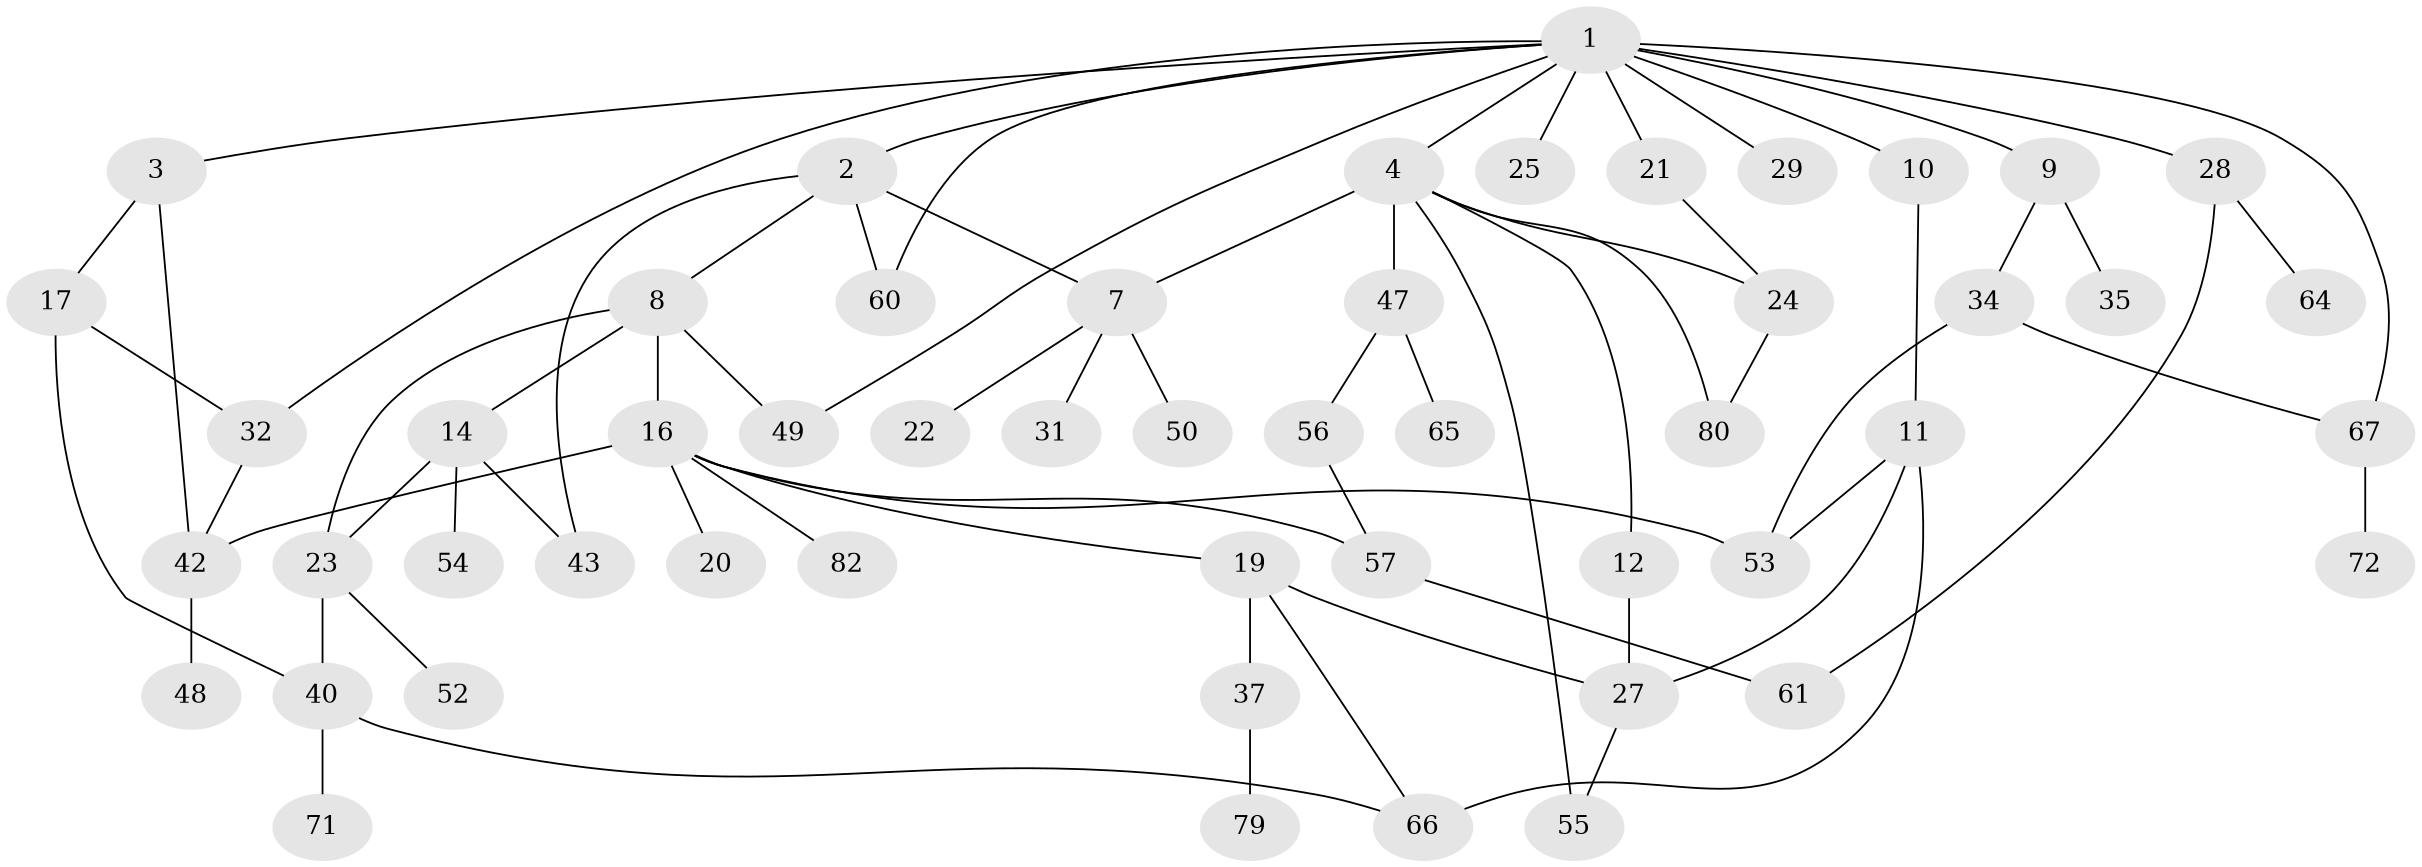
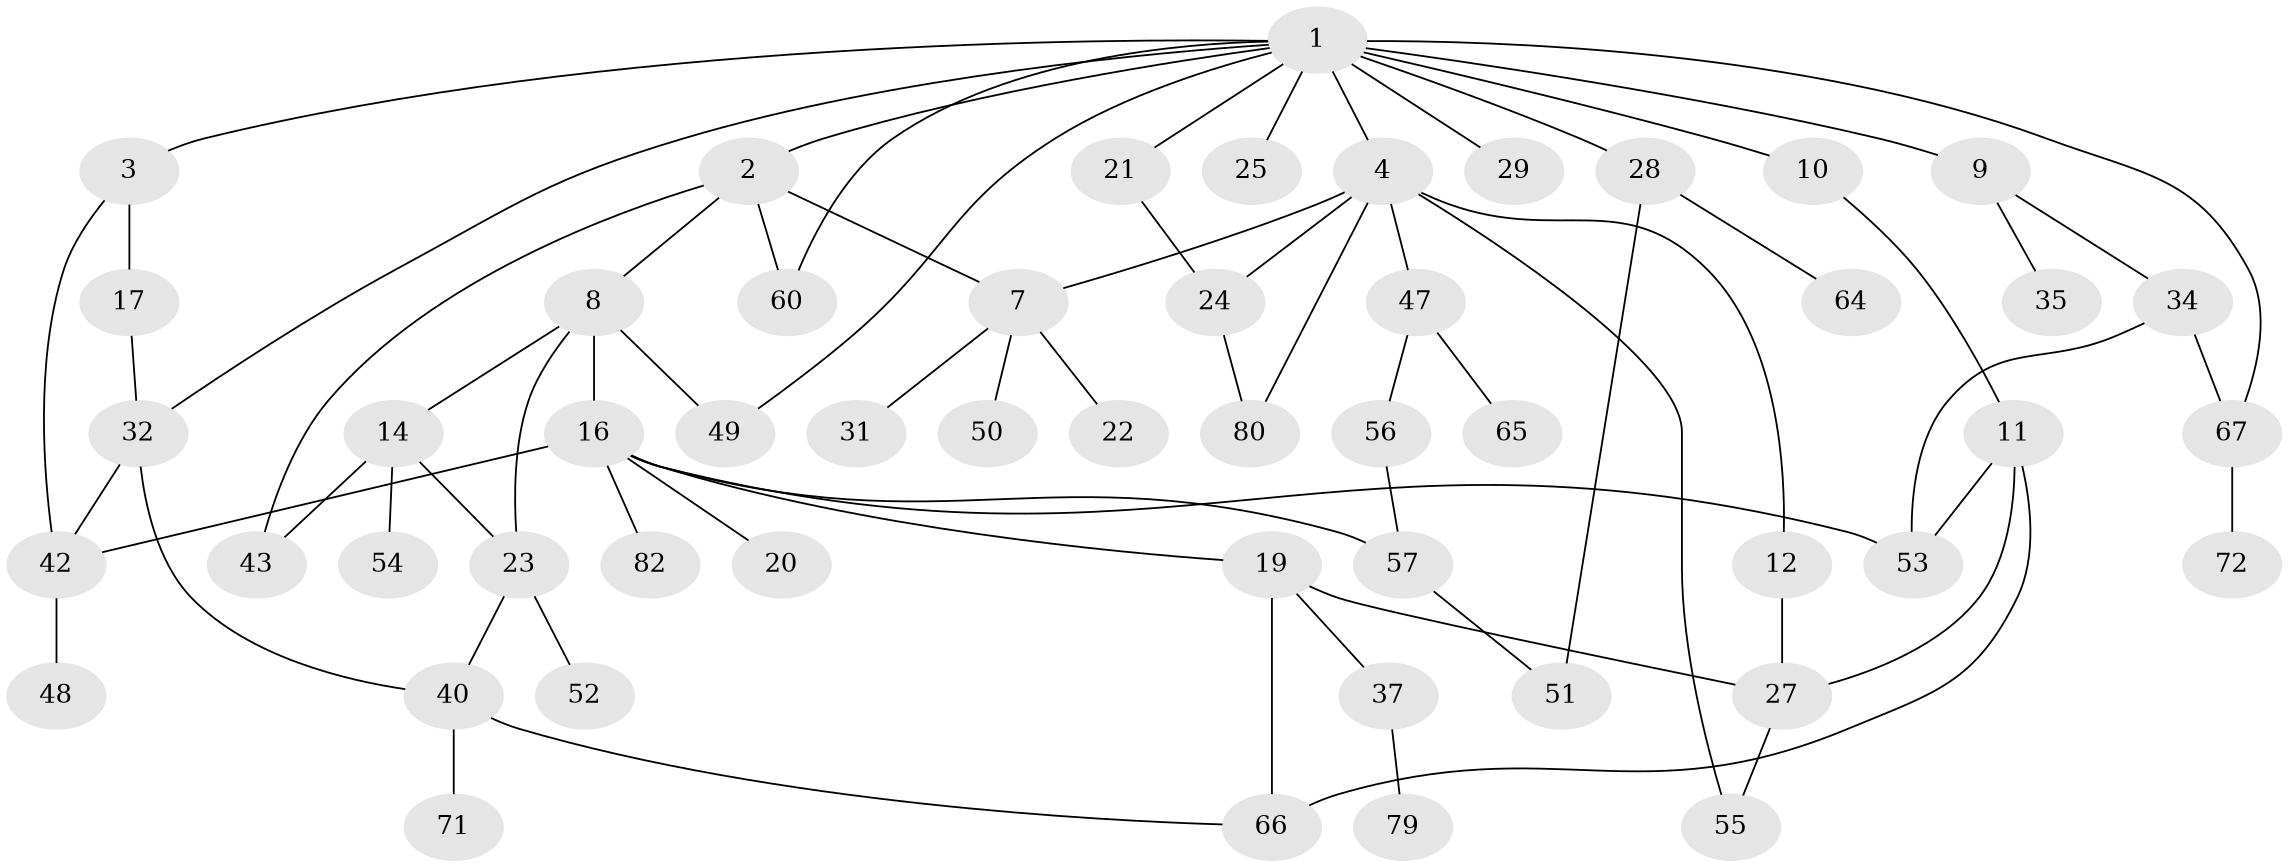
(100, 555) -> (228, 627)
(1795, 696) -> (1562, 696)
